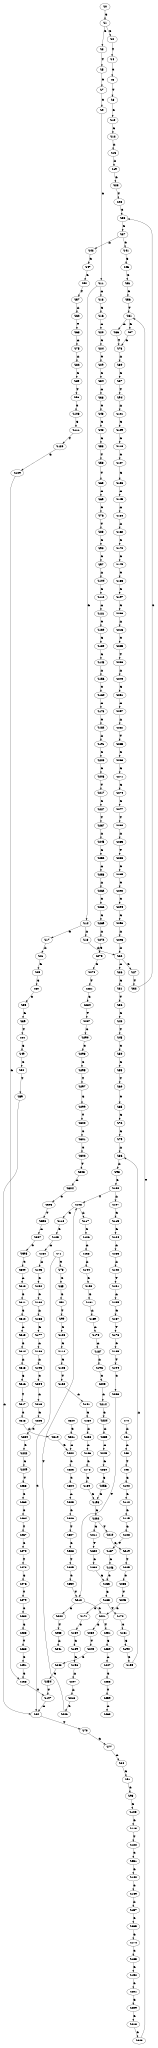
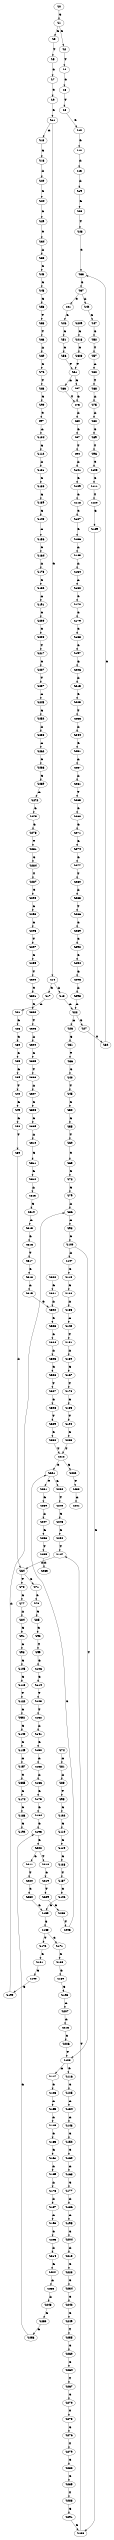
(63, 1360) -> (39, 1693)
(36, 1480) -> (28, 1579)
(133, 1992) -> none
